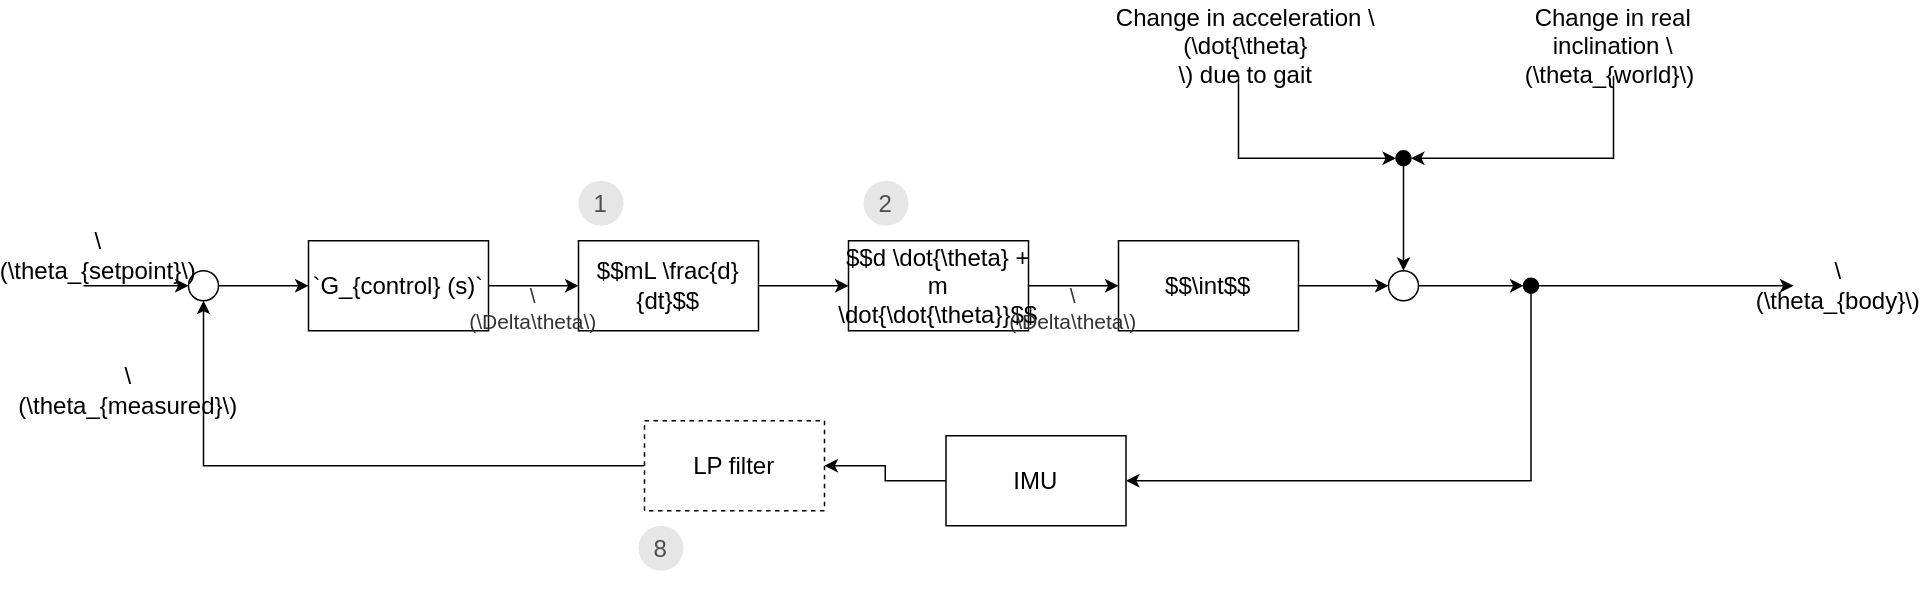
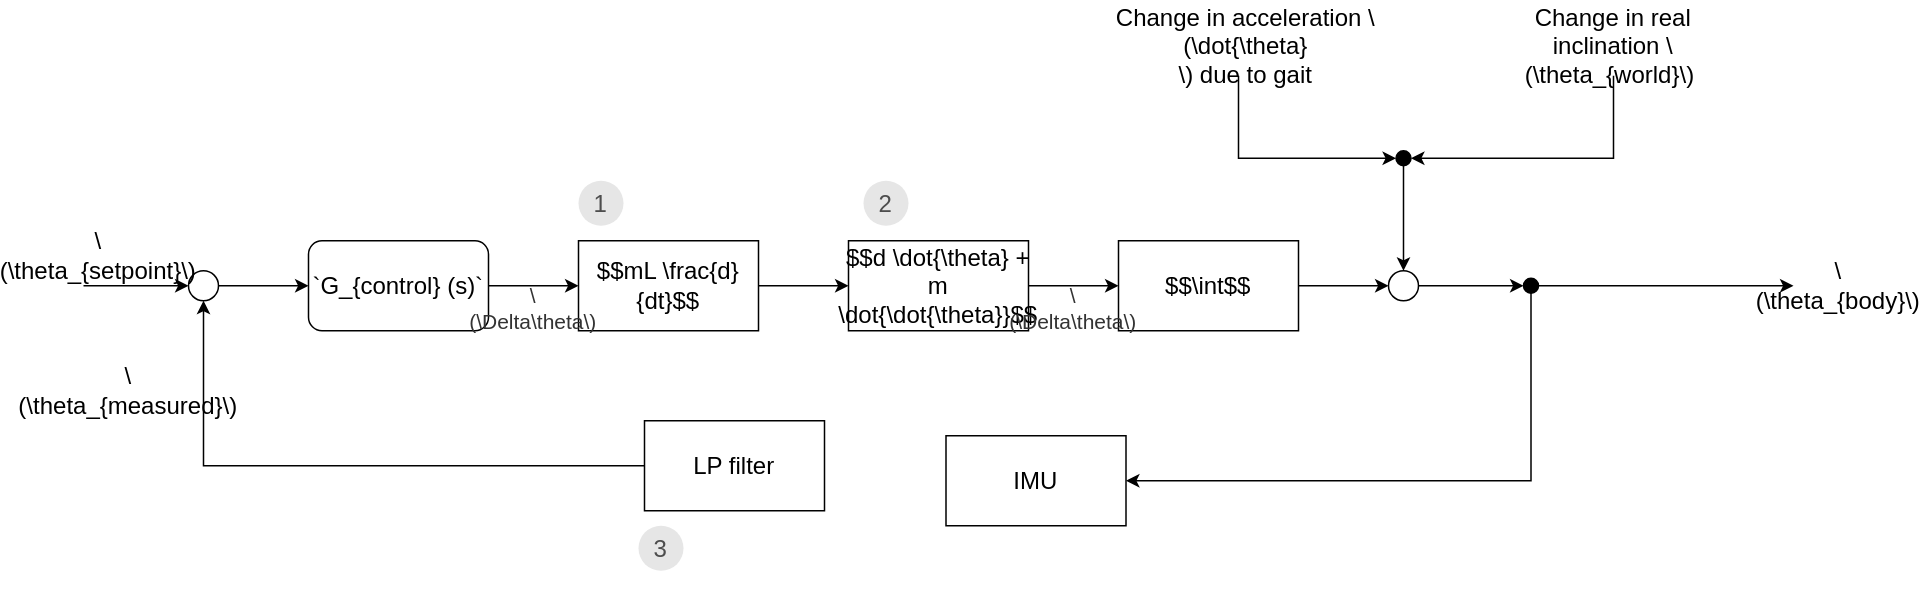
(398, 286) -> (398, 286)
(734, 466) -> (734, 466)
(885, 478) -> none
(661, 548) -> (661, 548)
